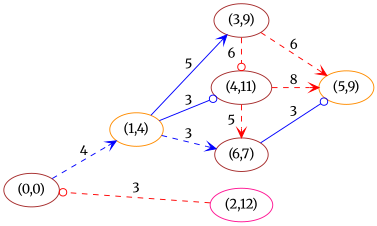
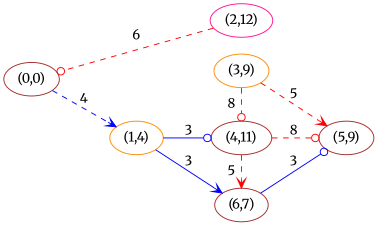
(241, 21) -> (241, 71)
(294, 45) -> (294, 95)
(232, 54) -> (232, 104)
(186, 78) -> none
(291, 88) -> (292, 138)
(346, 88) -> (346, 138)
(184, 141) -> (185, 169)
(137, 189) -> (137, 36)
